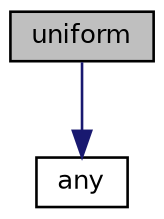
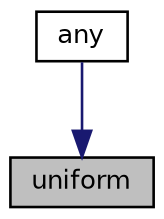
(82, 96) -> (82, 96)
